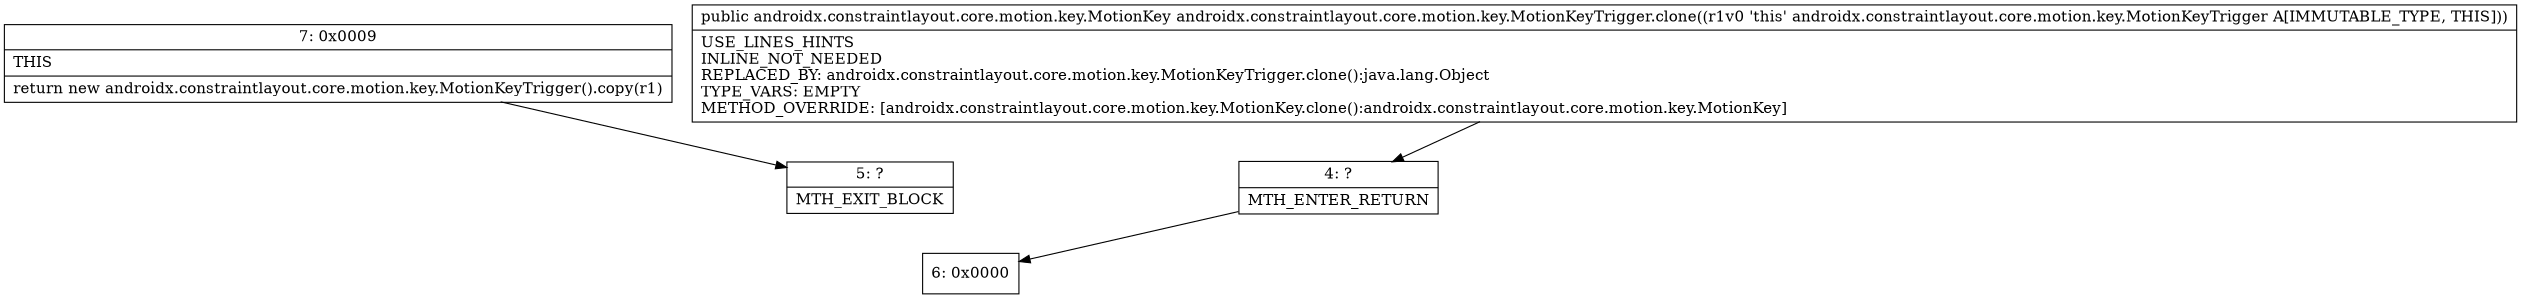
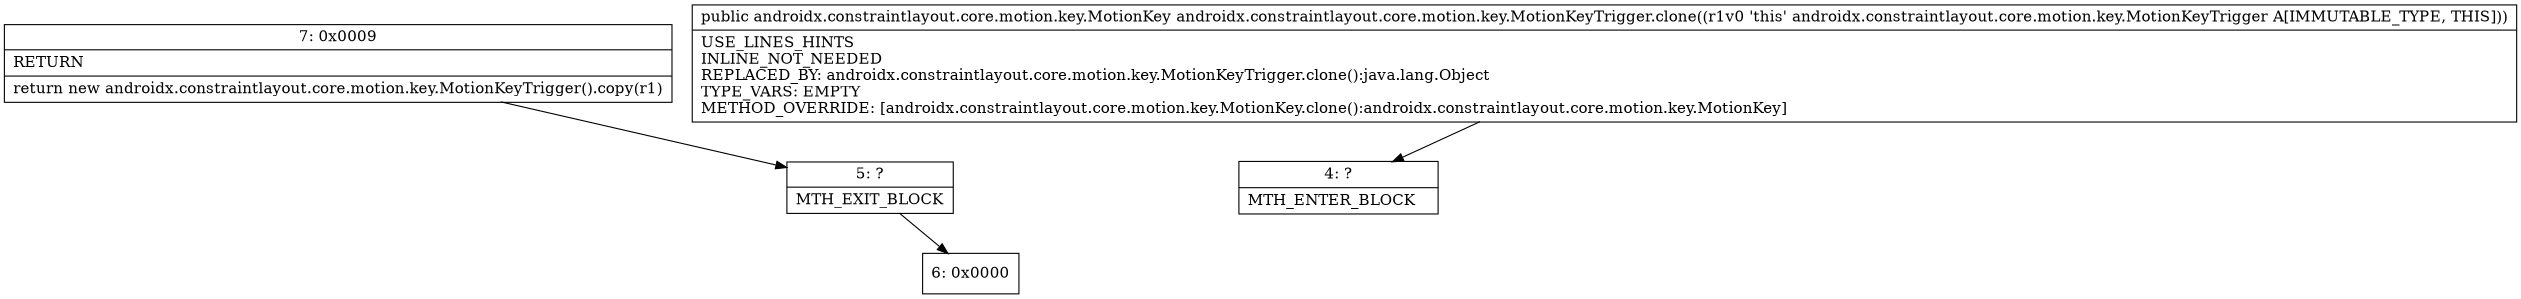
(33, 62) -> (49, 62)
(1339, 200) -> (1332, 200)
(1134, 235) -> (919, 230)
